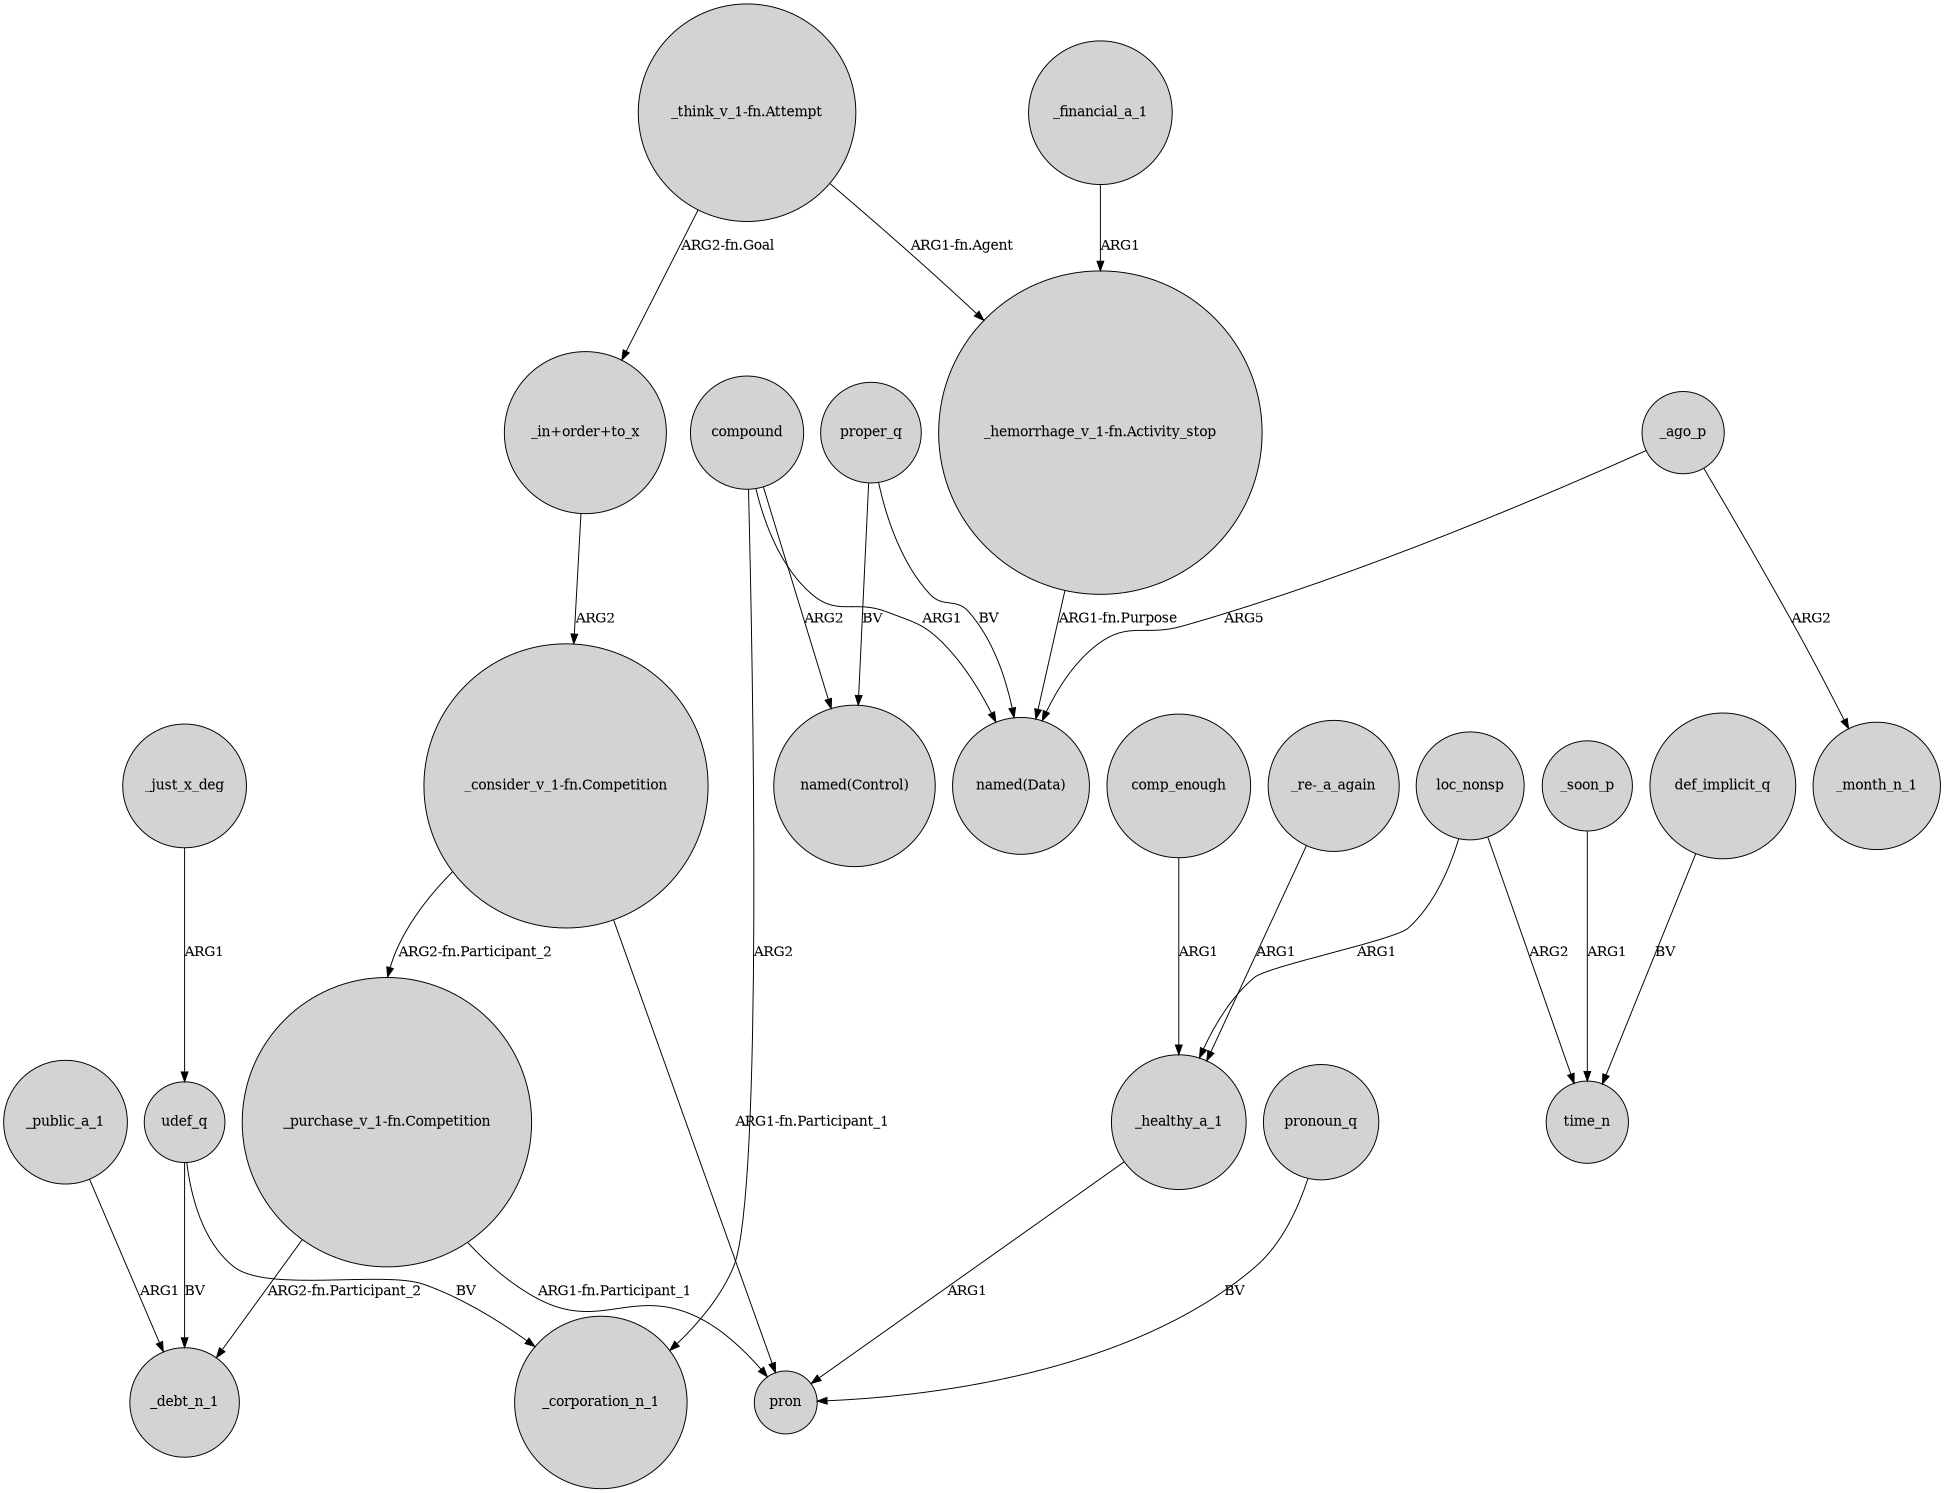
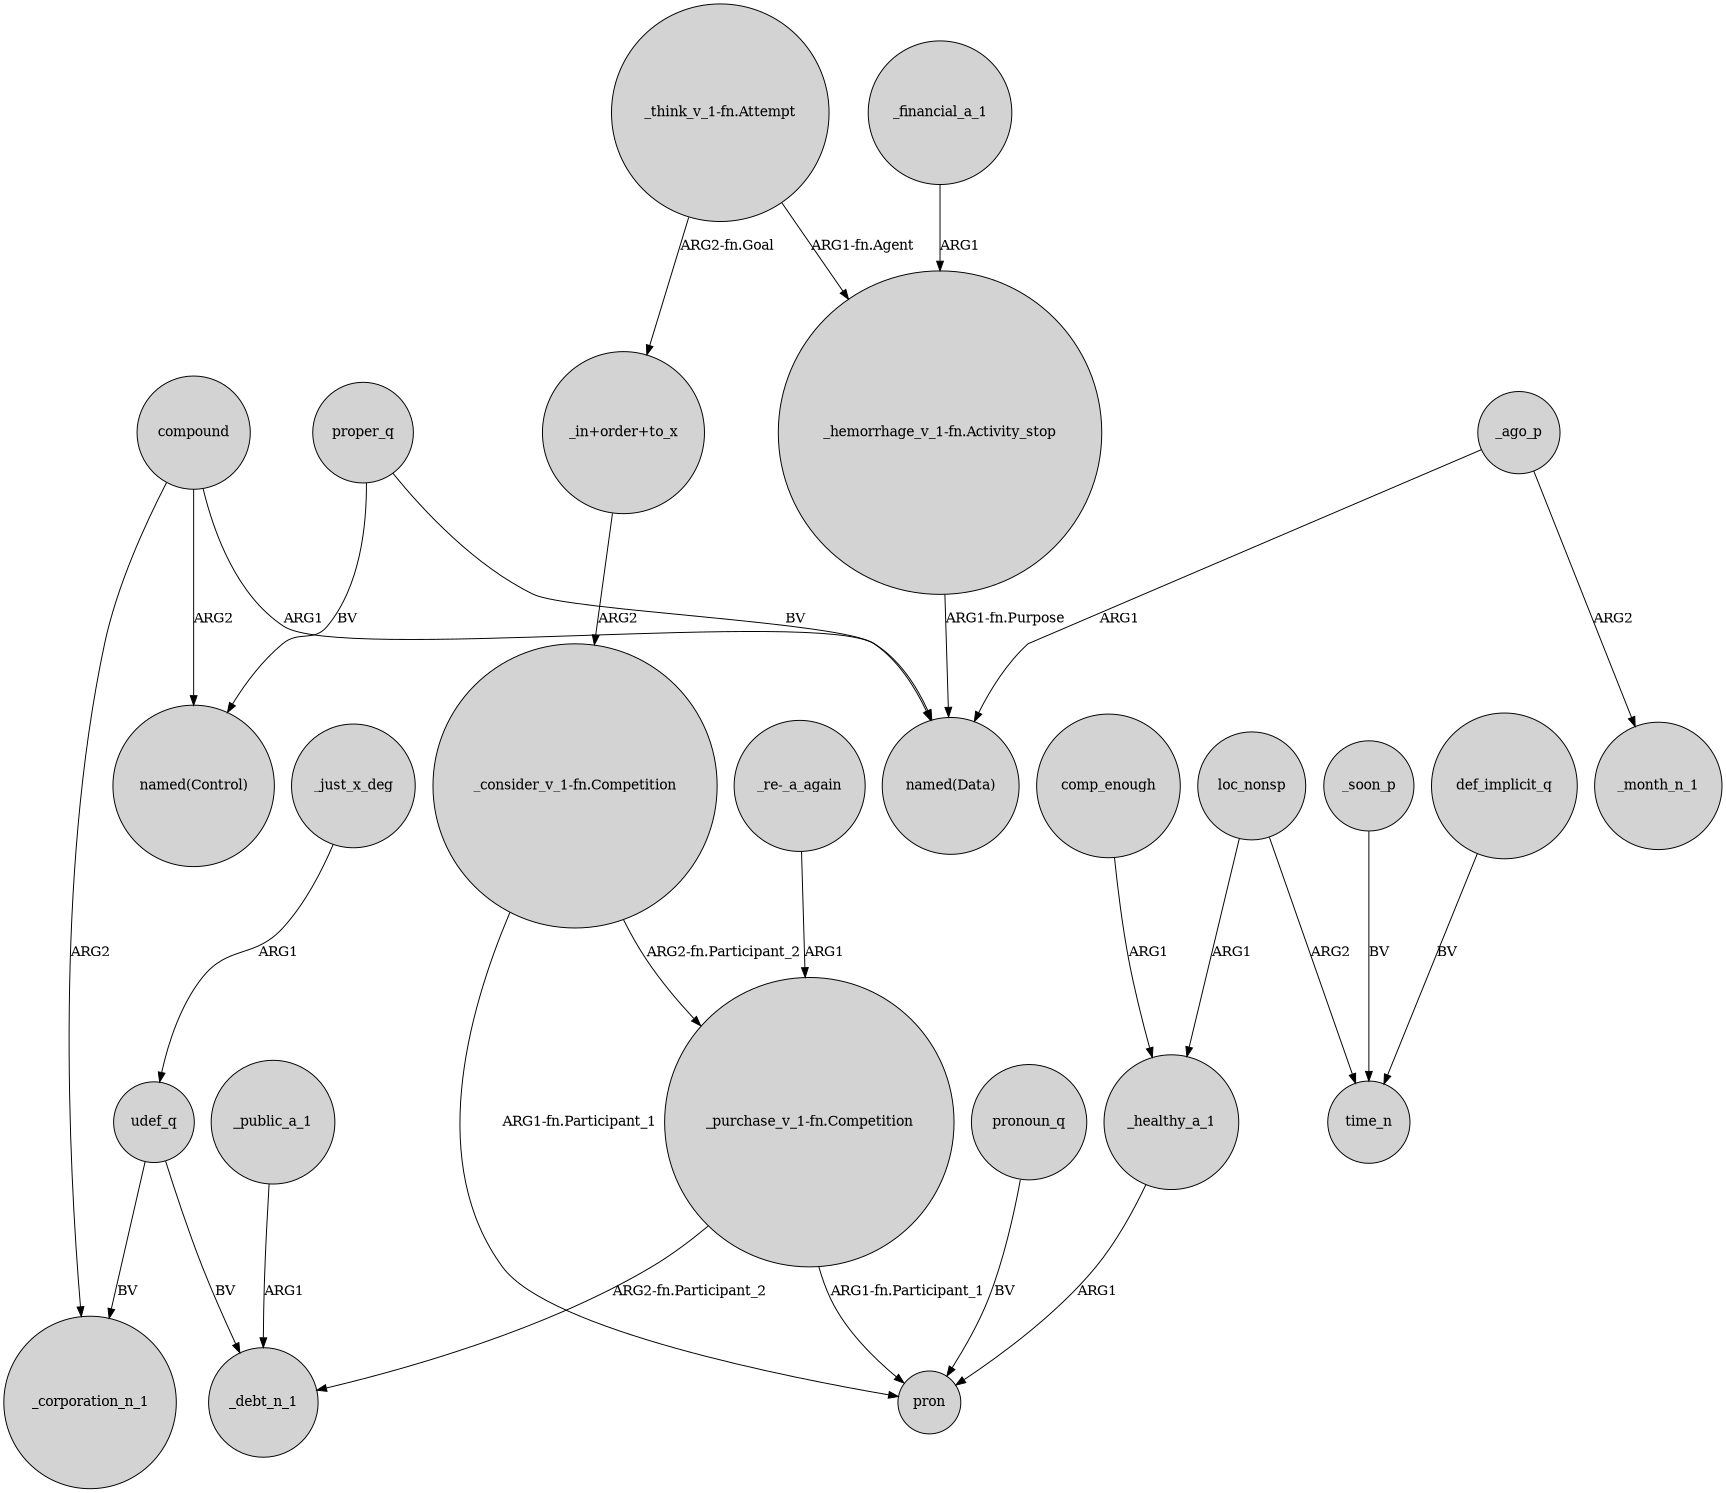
(1244, 619) -> (1120, 619)
(1259, 949) -> (803, 909)
(1607, 953) -> (1379, 953)
